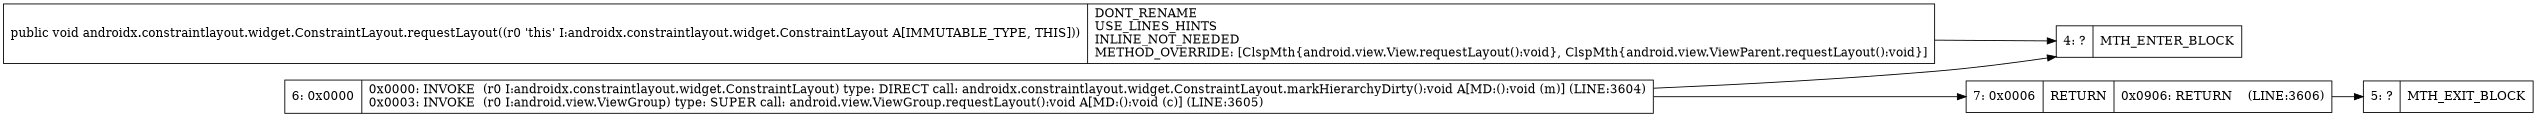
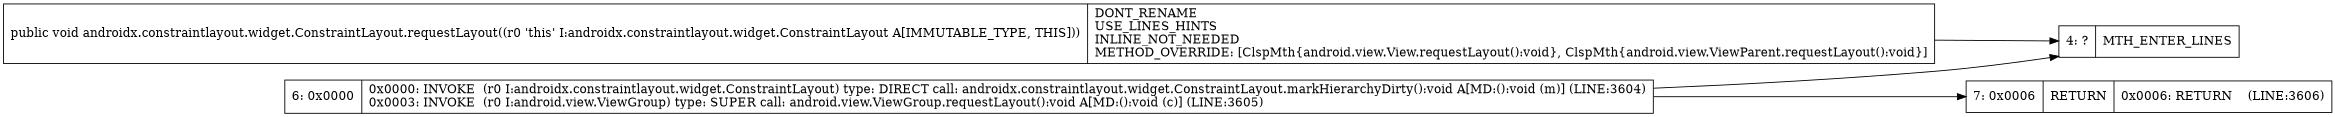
(2167, 41) -> (2167, 41)
(2223, 96) -> (2223, 96)
(2448, 97) -> none
